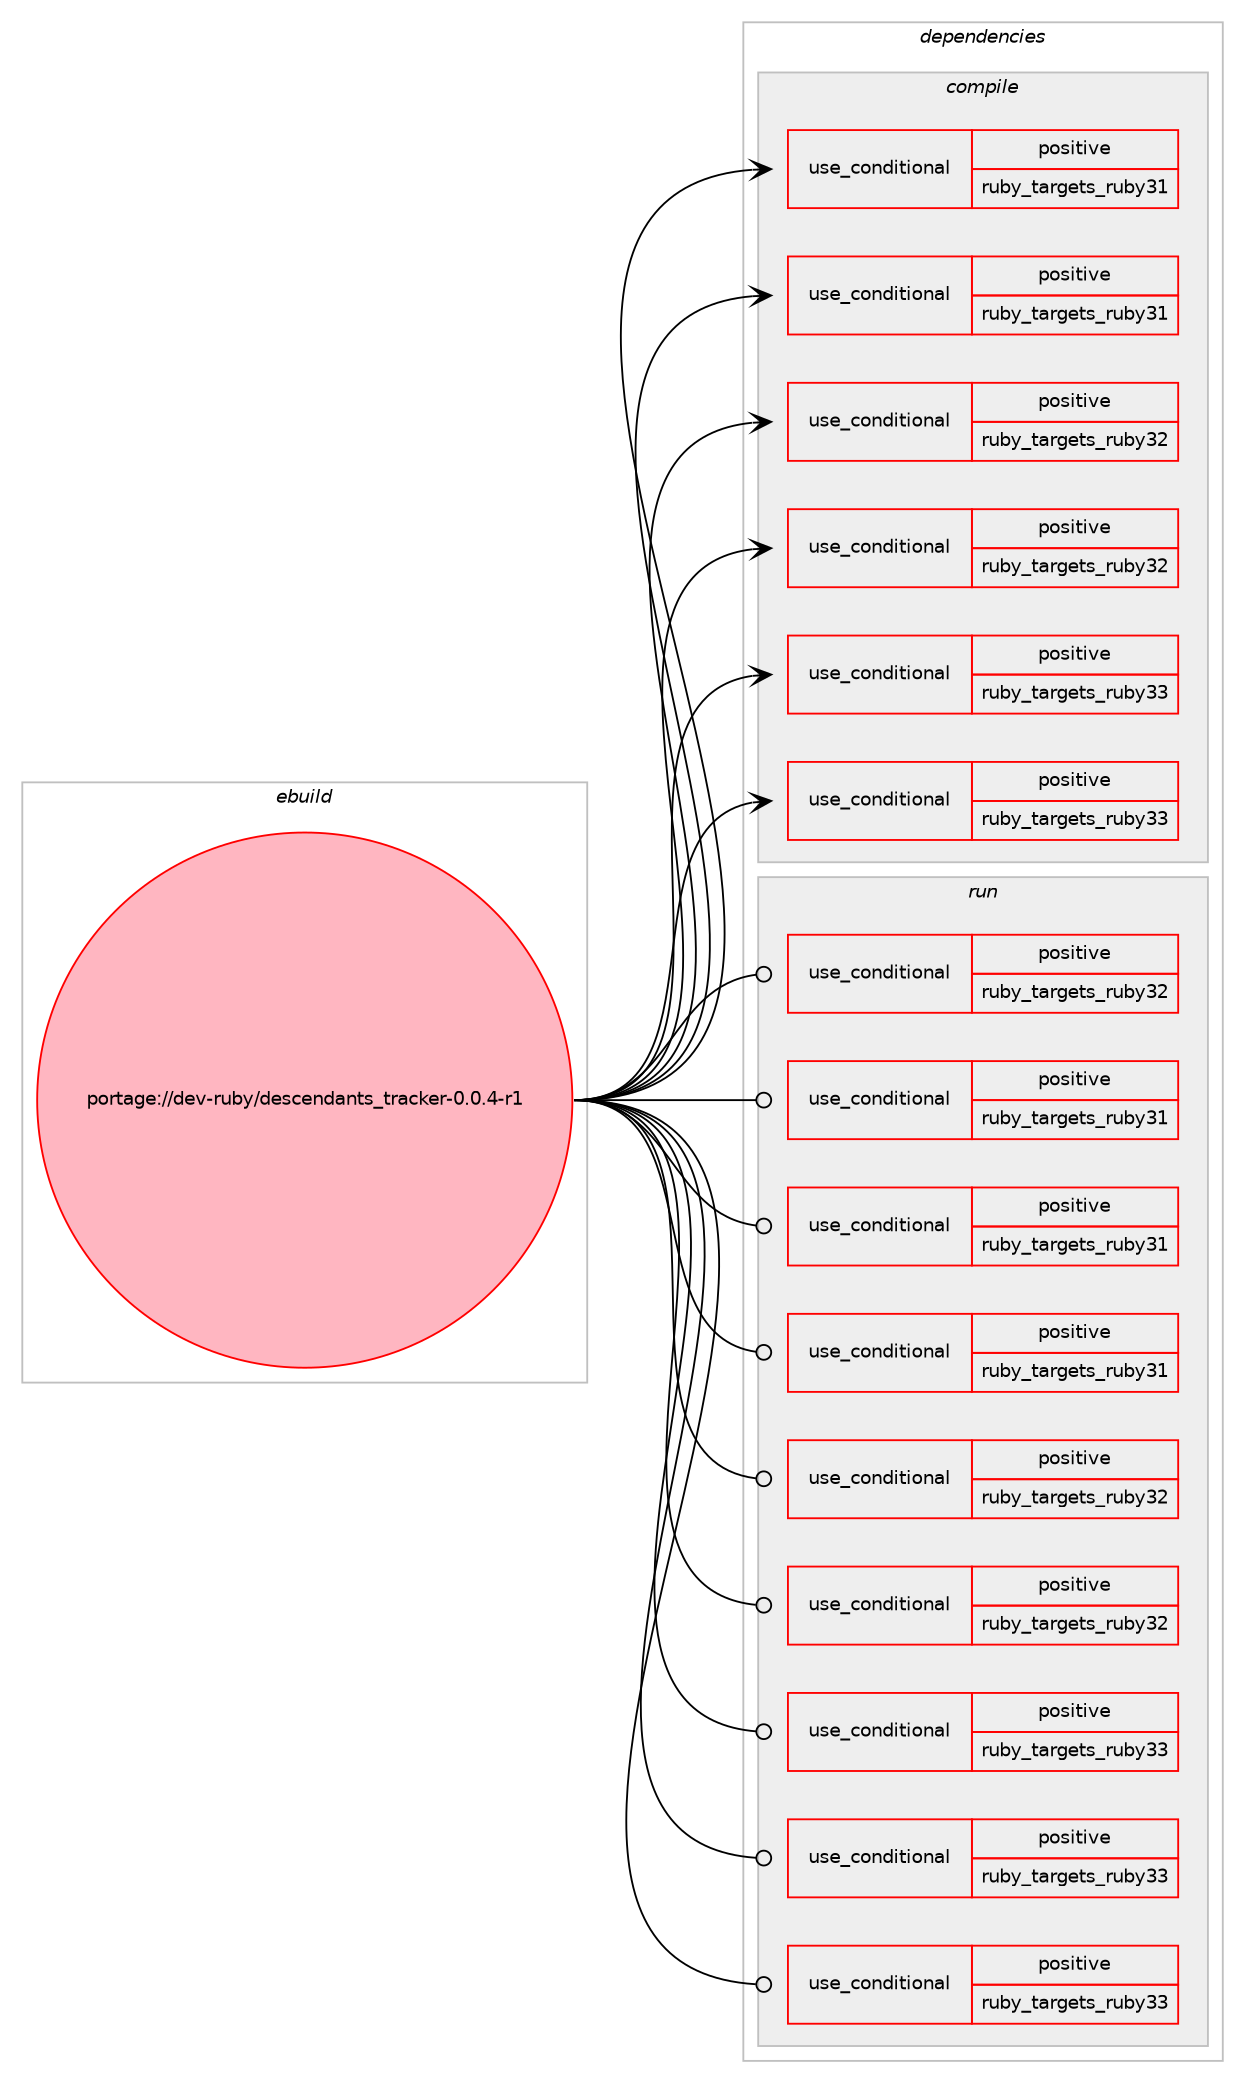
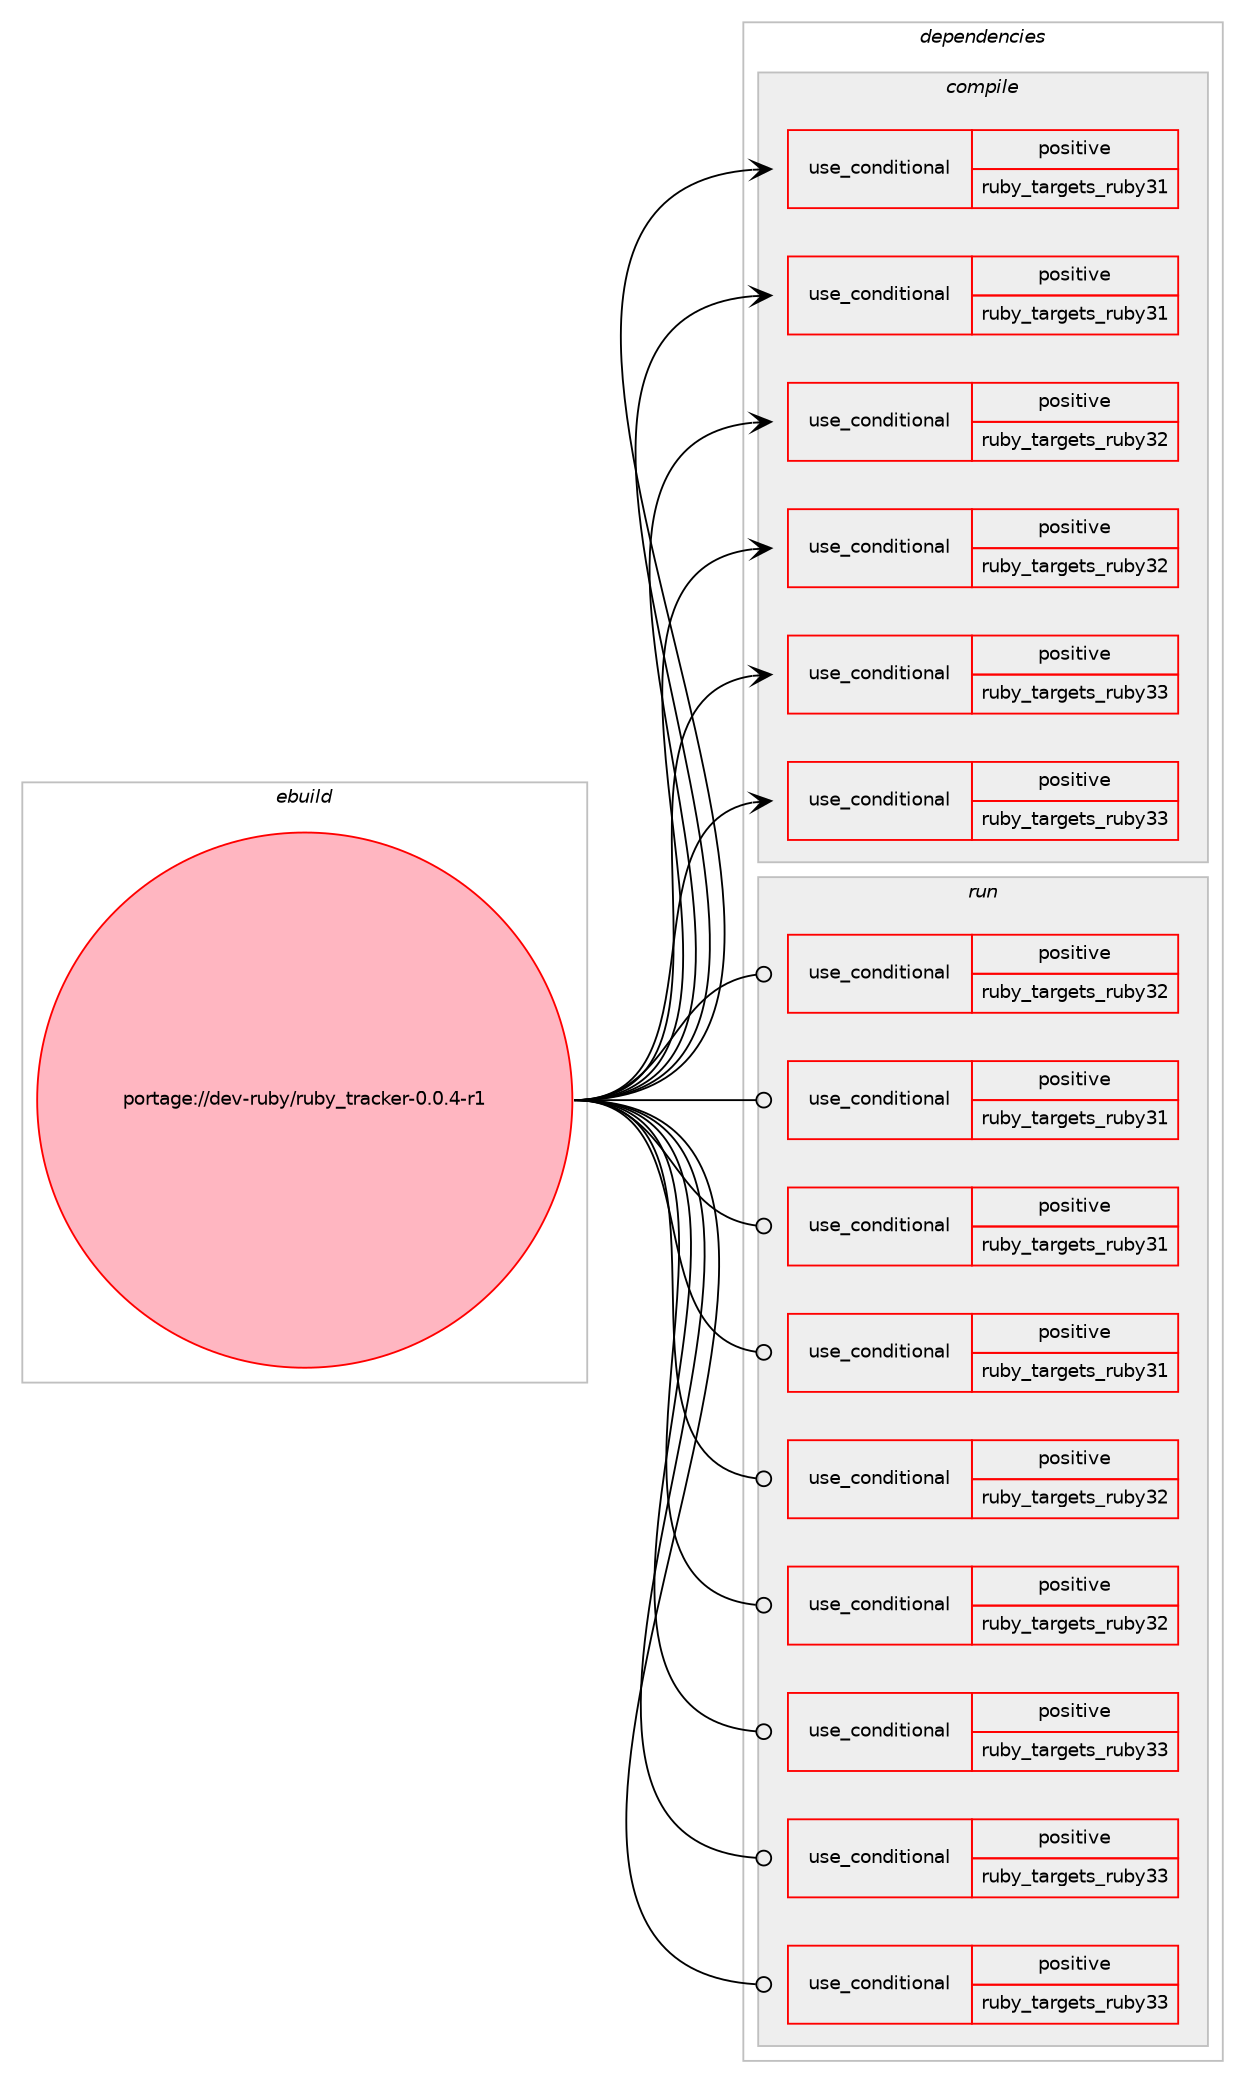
(305, 1100) -> (305, 1100)
